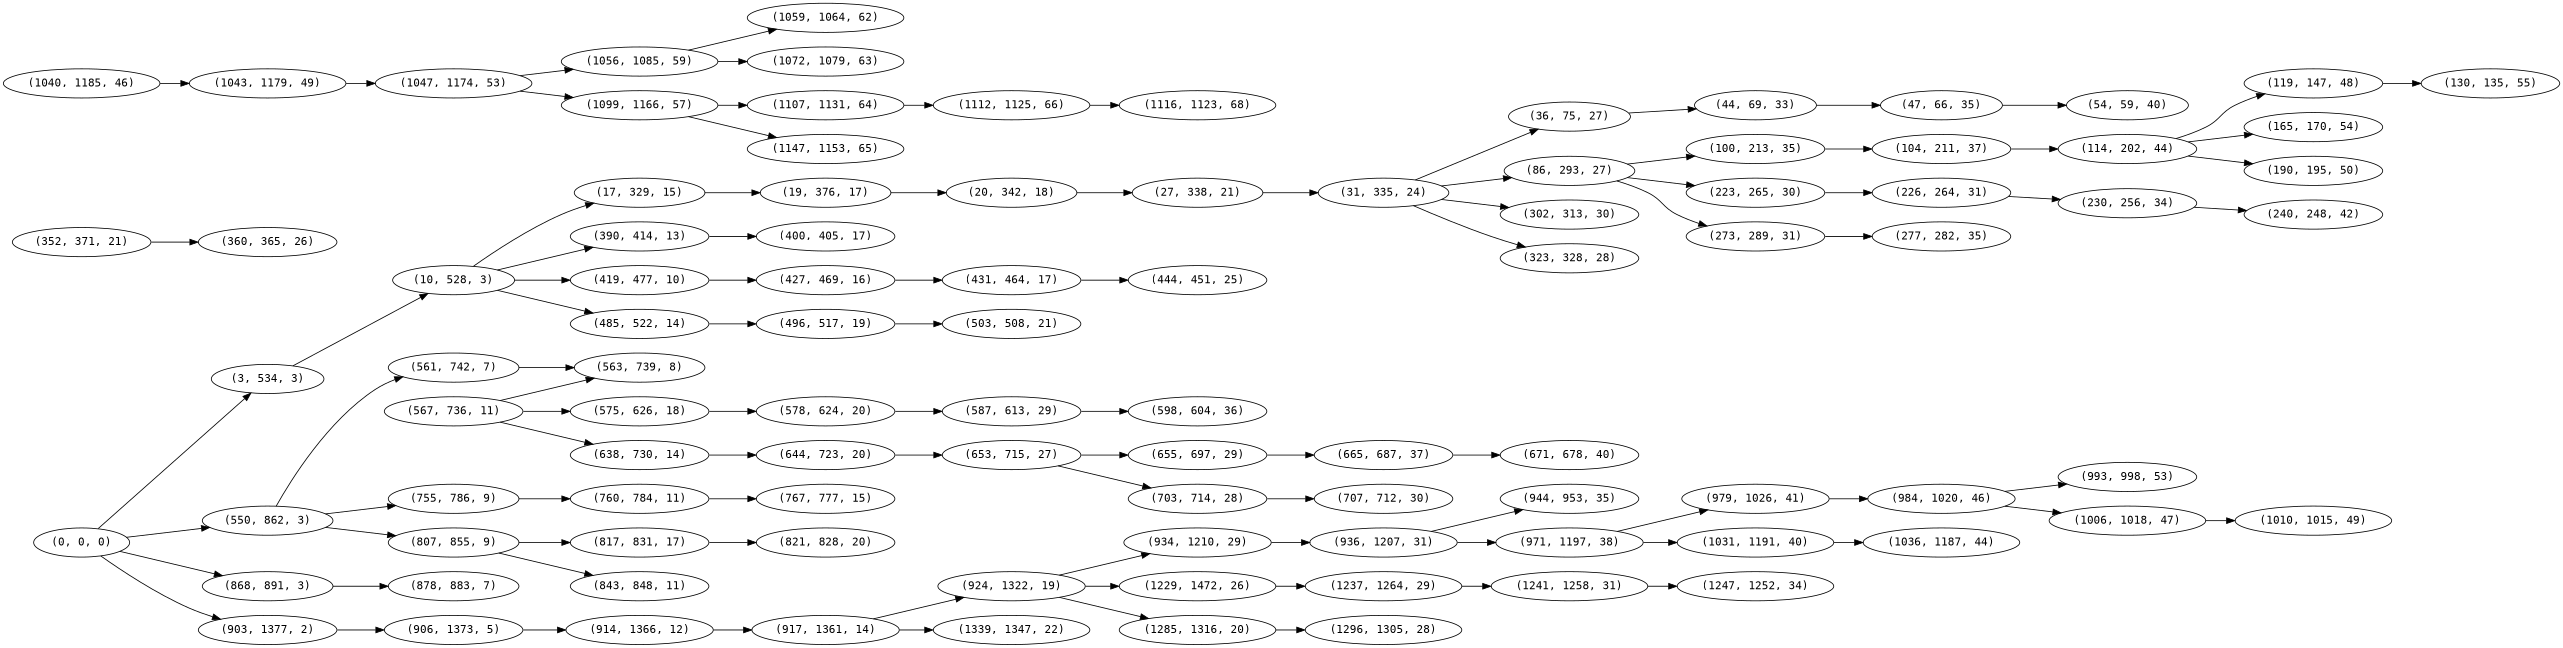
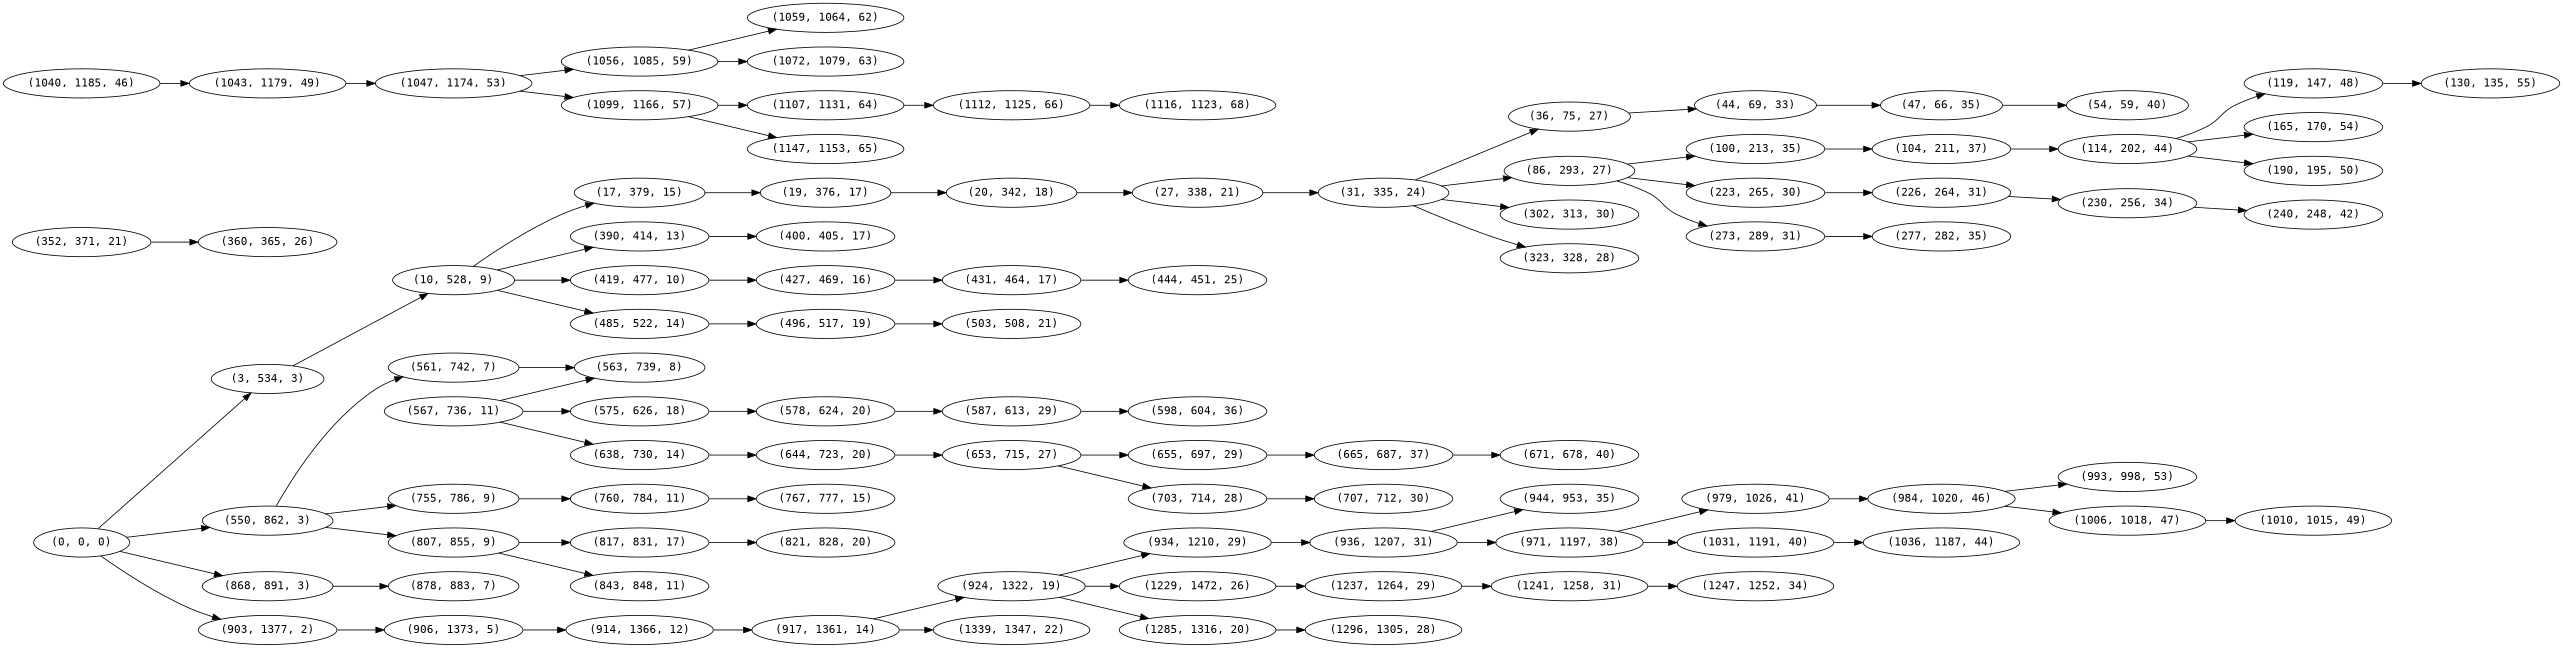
(640, 193) -> (640, 193)
(454, 280) -> (454, 280)
